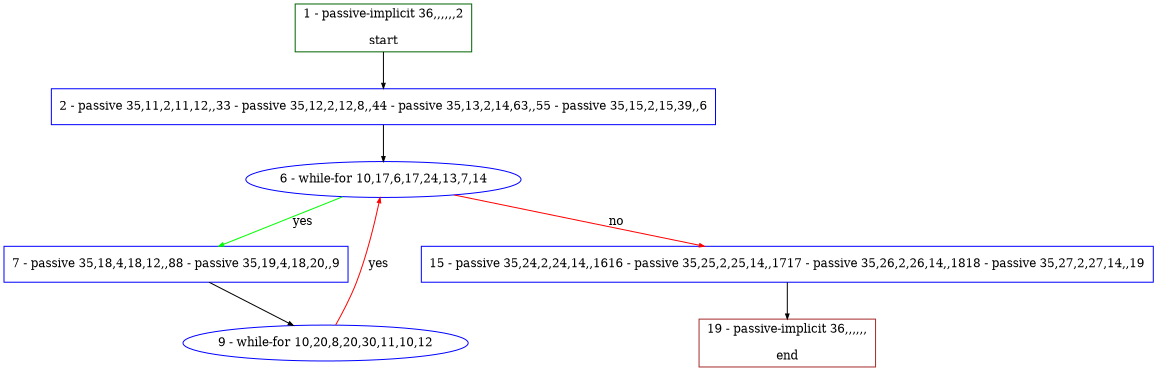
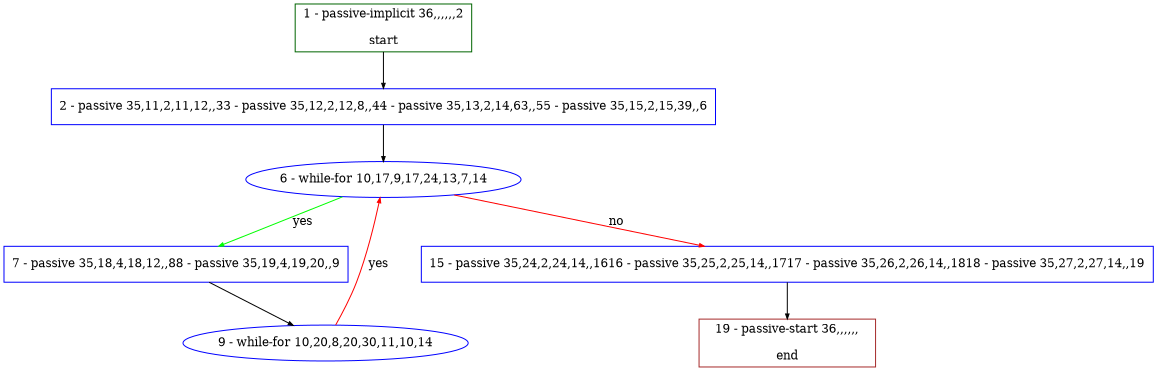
(383, 180) -> (383, 180)
(176, 264) -> (176, 264)
(326, 343) -> (326, 343)
(787, 343) -> (787, 343)
